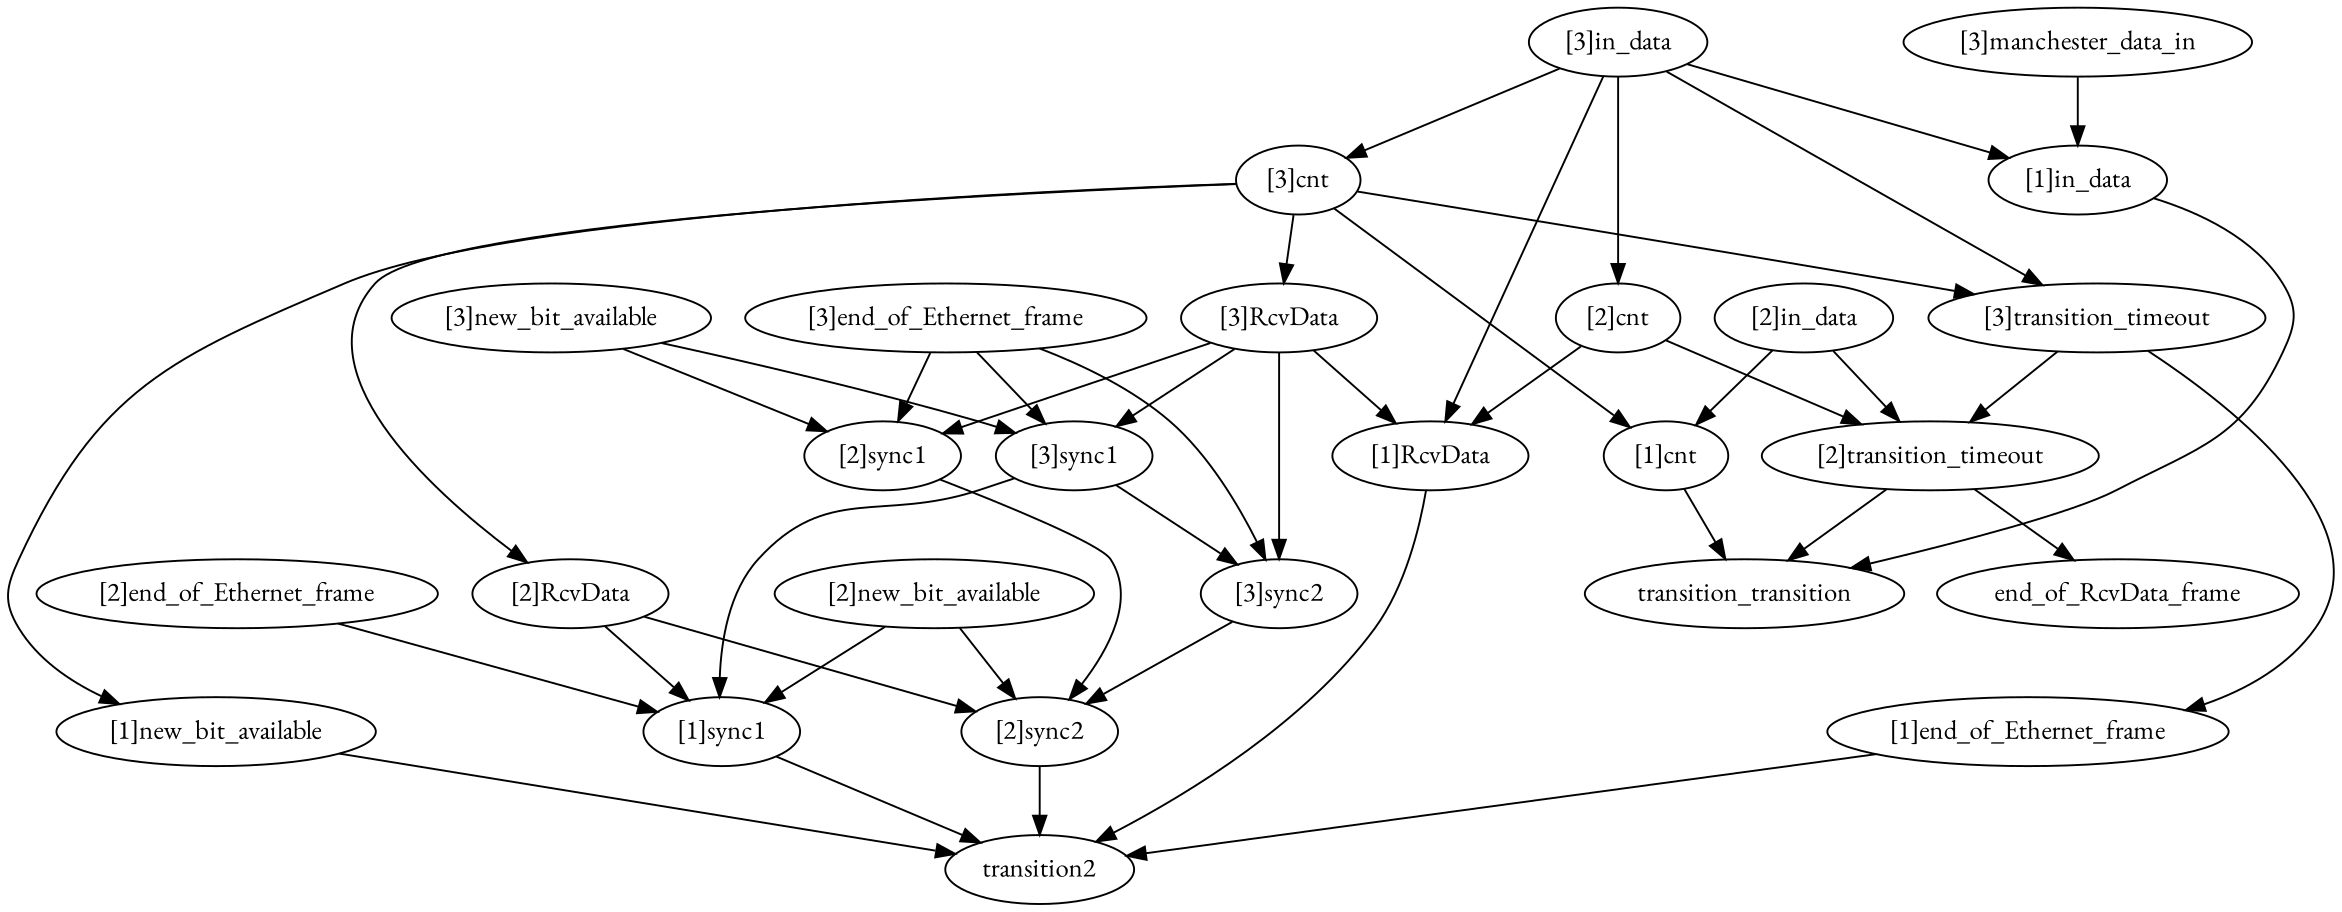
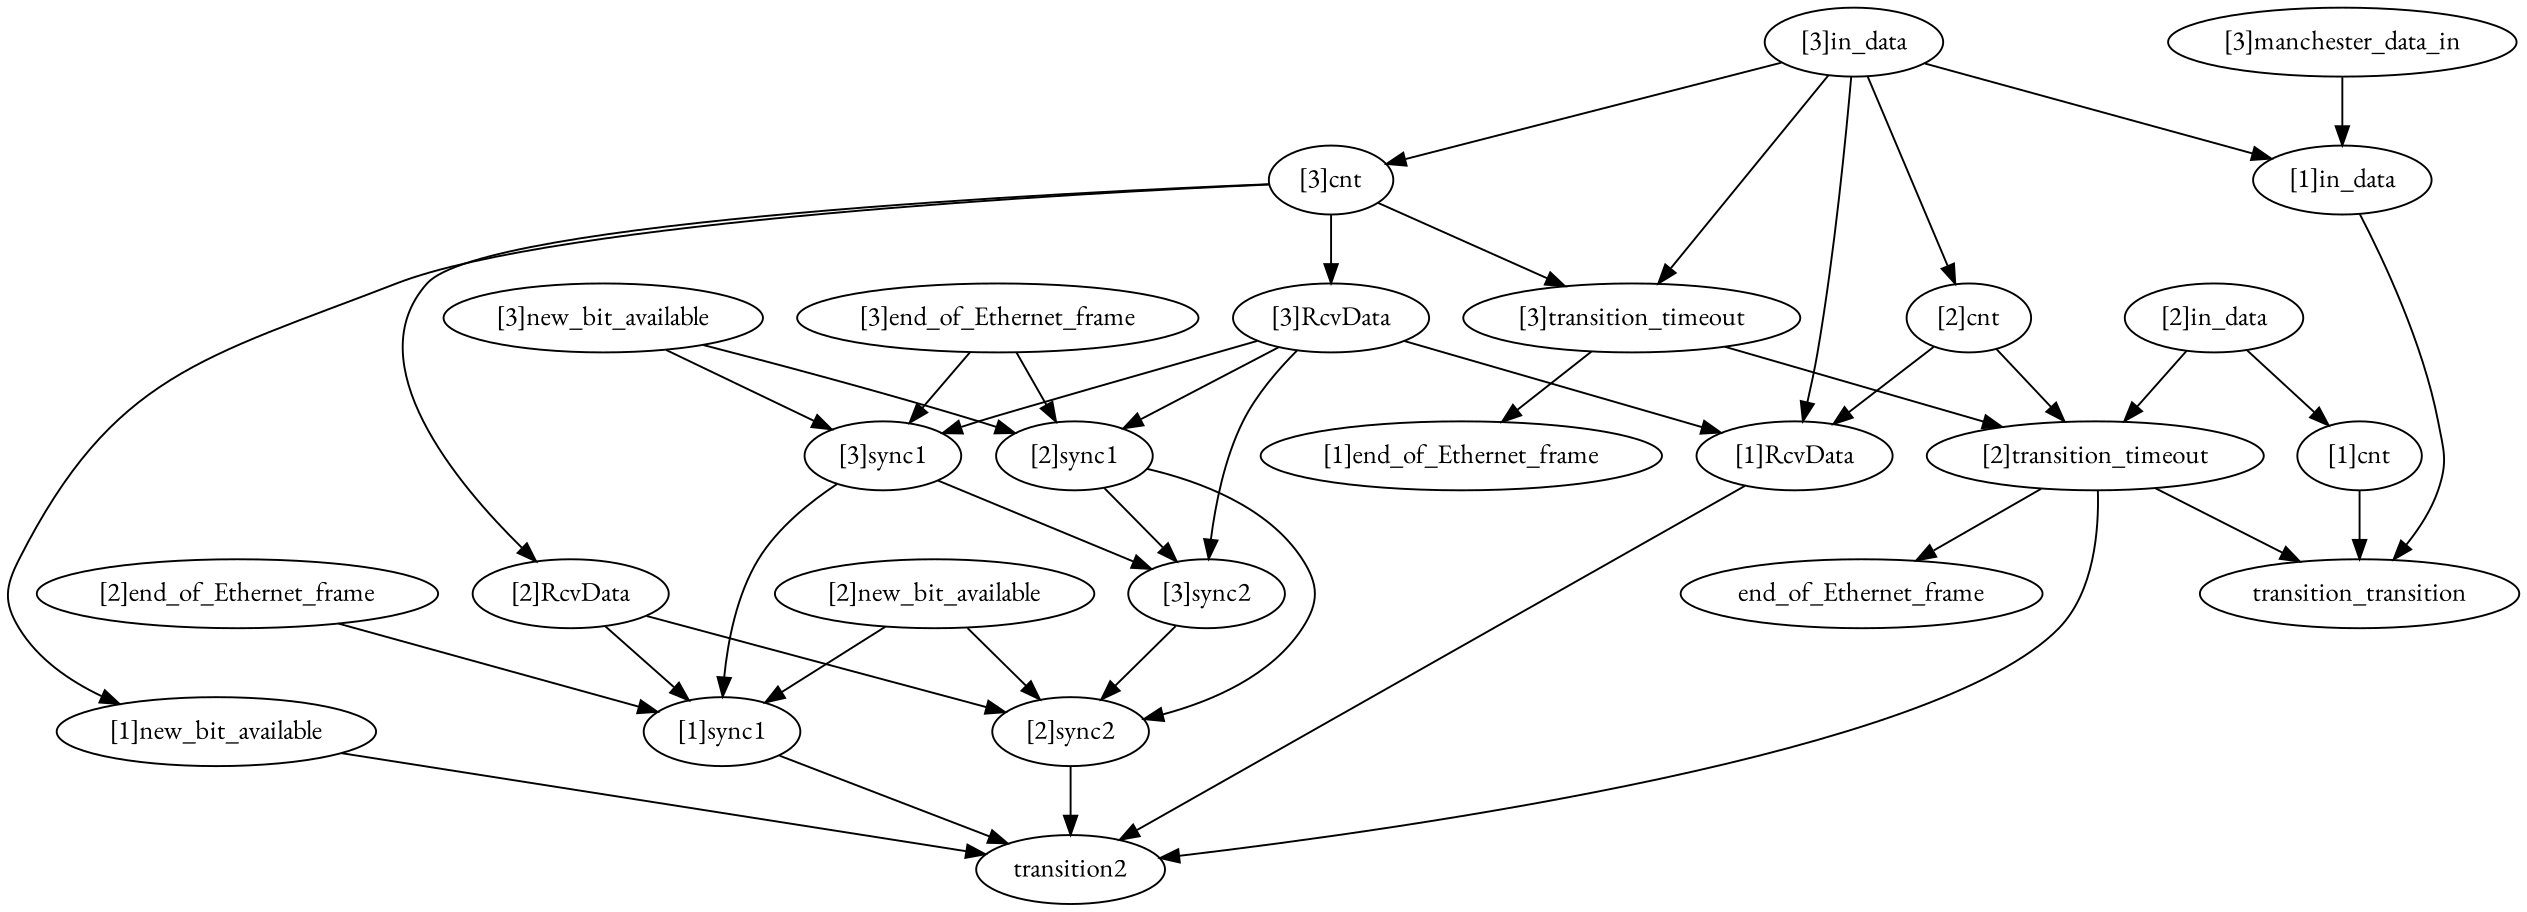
(1474, 312) -> none
(1170, 421) -> (1134, 518)
(2118, 594) -> (1862, 594)
(1511, 804) -> (1704, 768)
